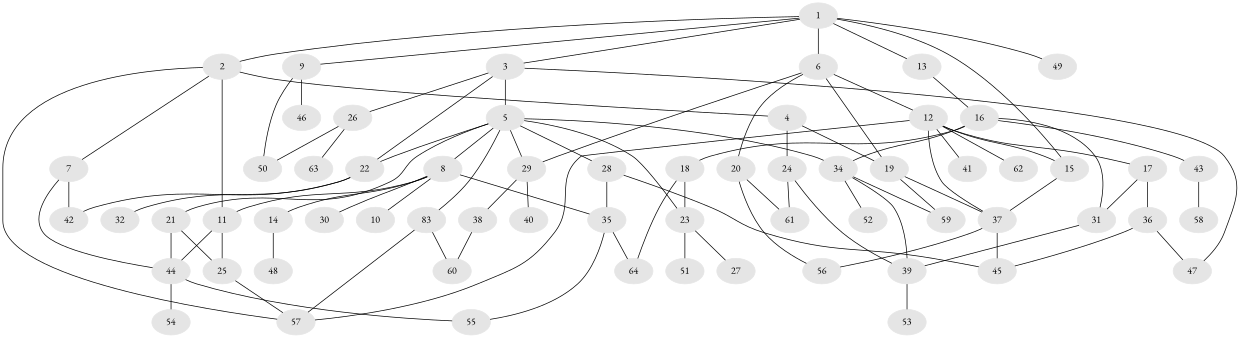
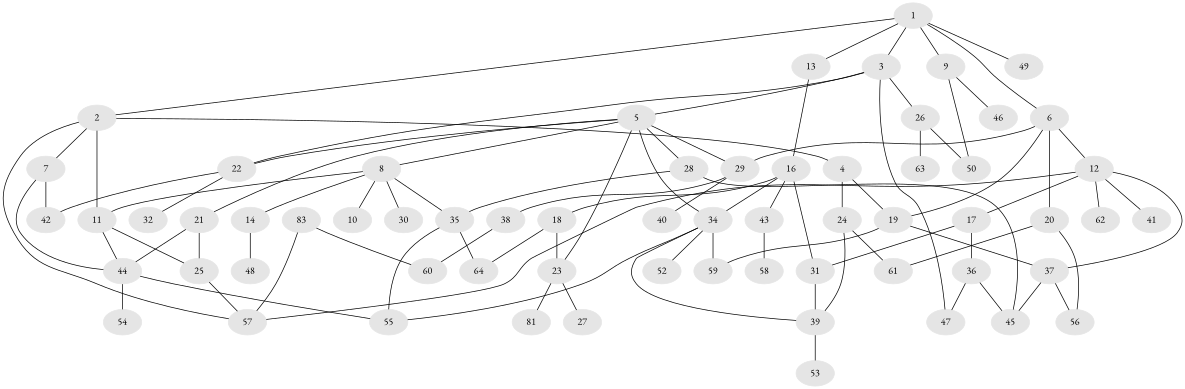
(1070, 169) -> none
(474, 174) -> none
(685, 271) -> (531, 322)
none -> (559, 292)
